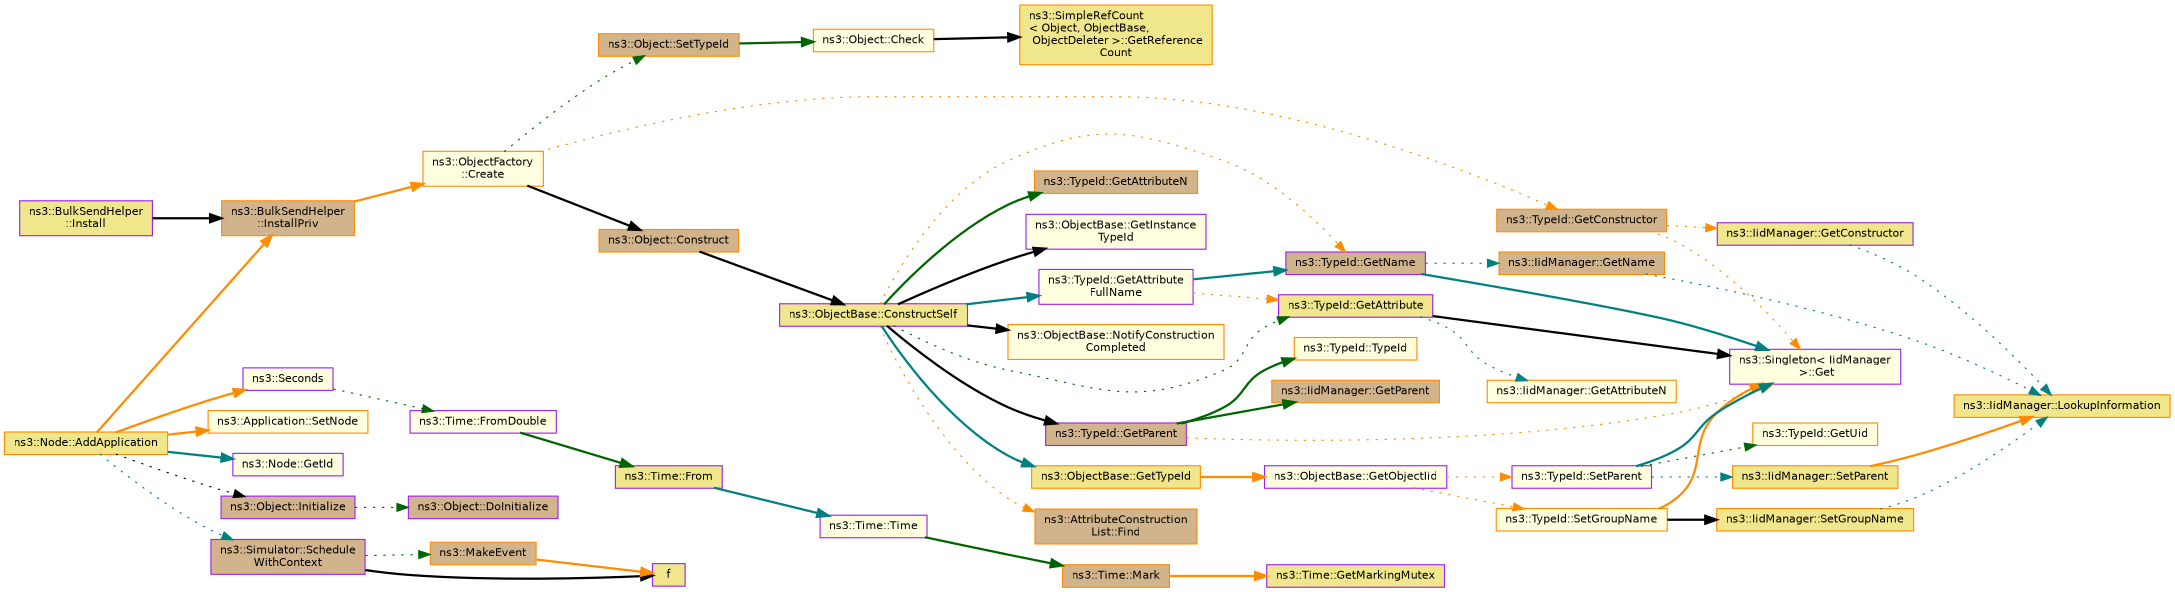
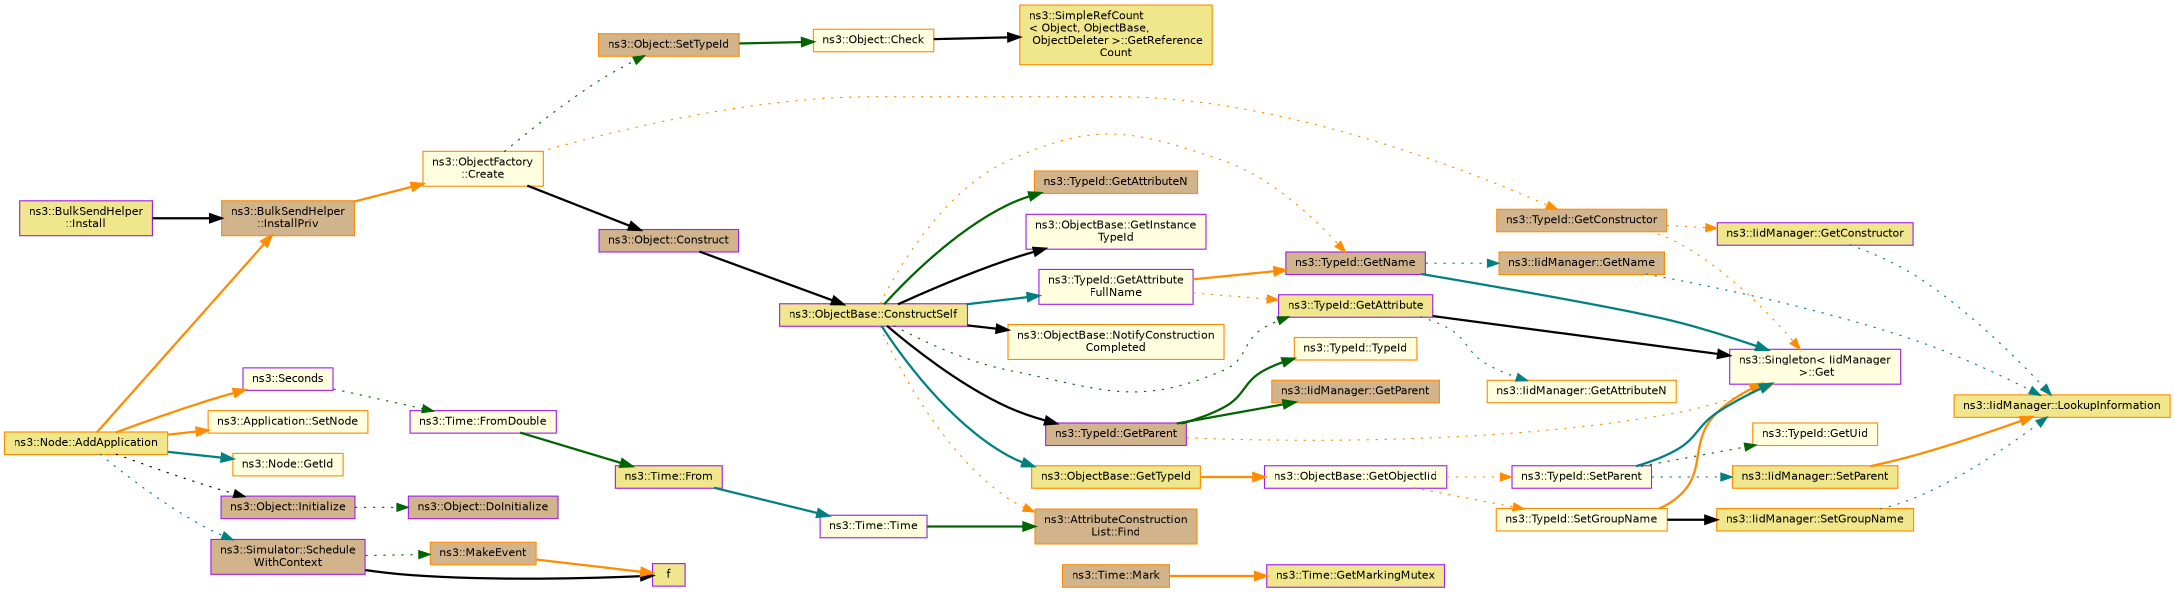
(669, 241) -> (669, 241)
(1234, 275) -> (1234, 275)
(288, 465) -> (288, 465)
(988, 550) -> (975, 526)
